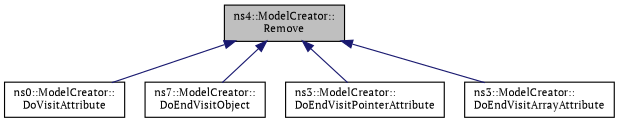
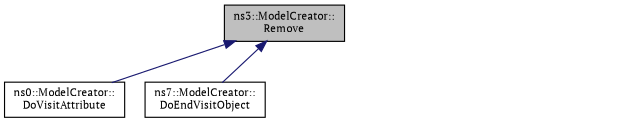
(284, 23) -> (284, 23)
(365, 100) -> none
(539, 100) -> none
